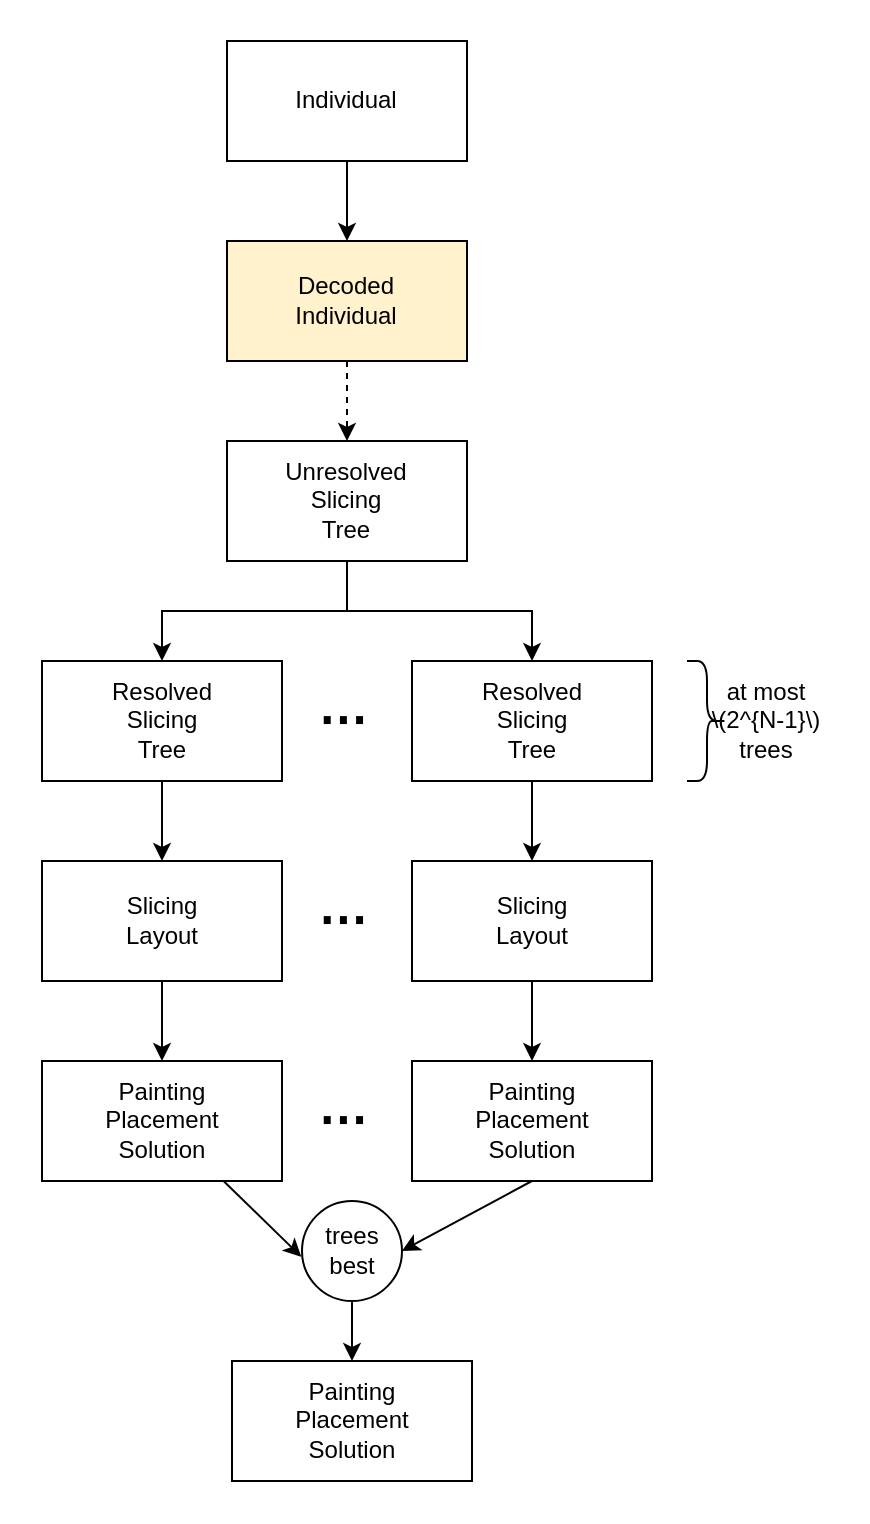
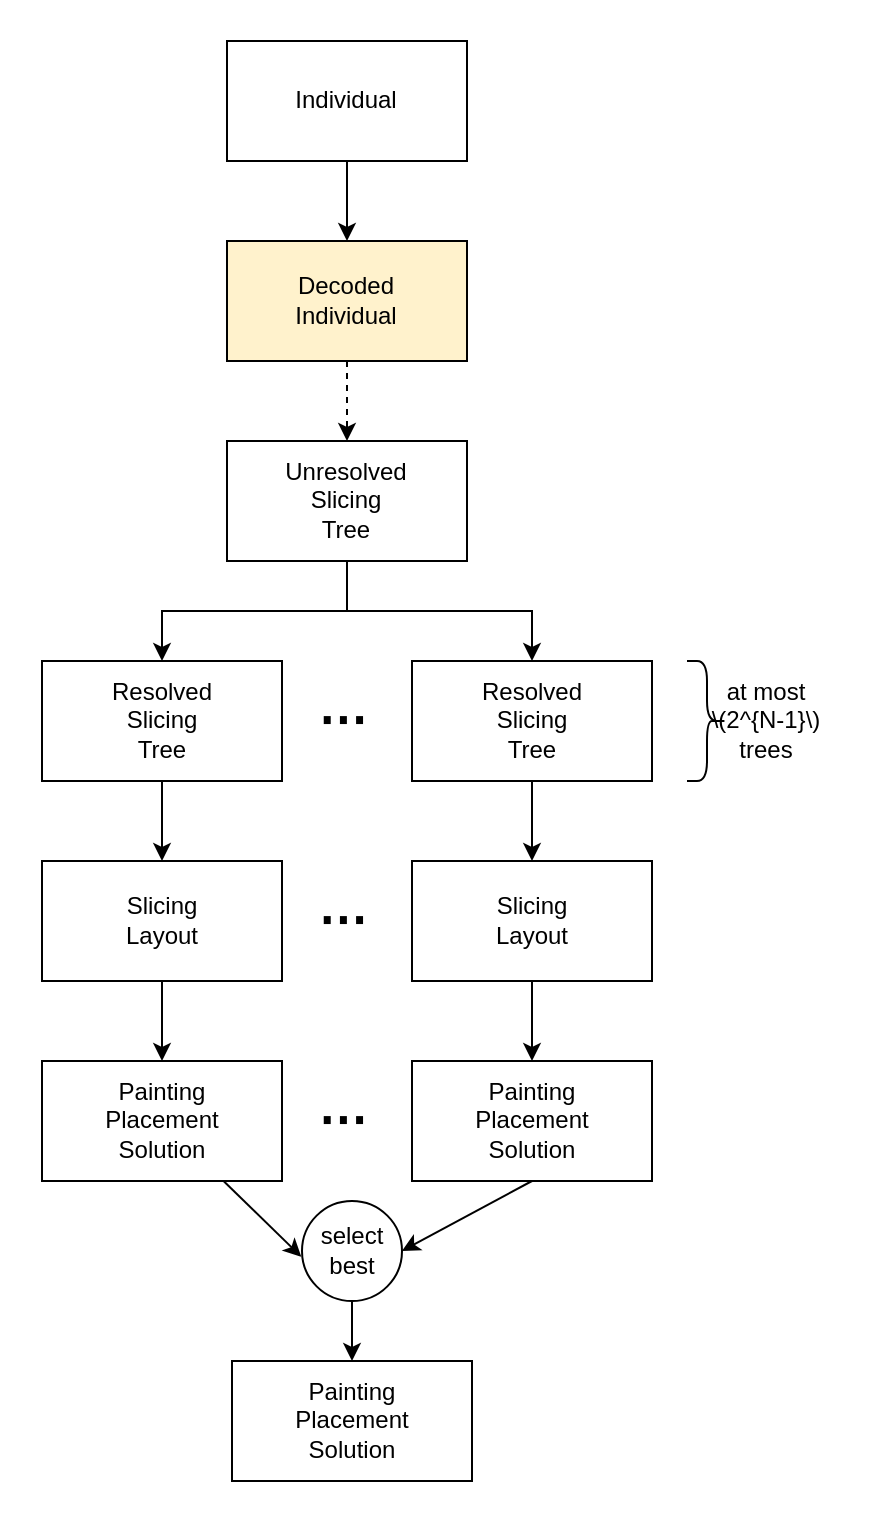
(353, 1251) -> (353, 1251)
